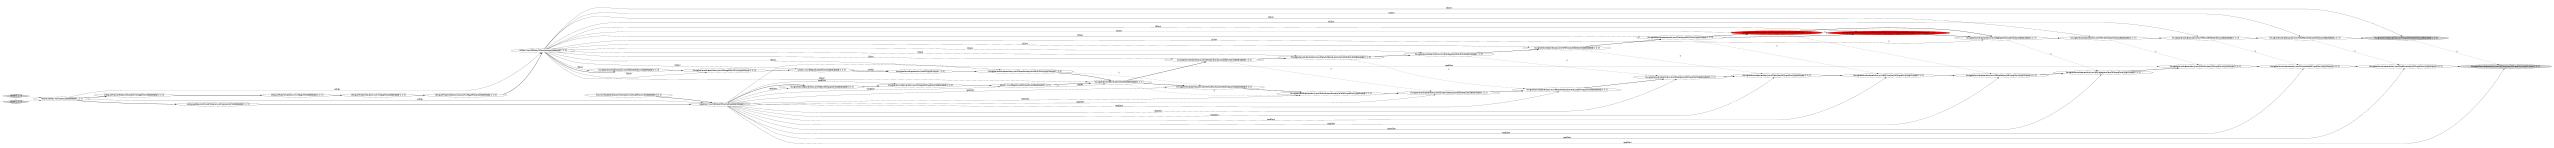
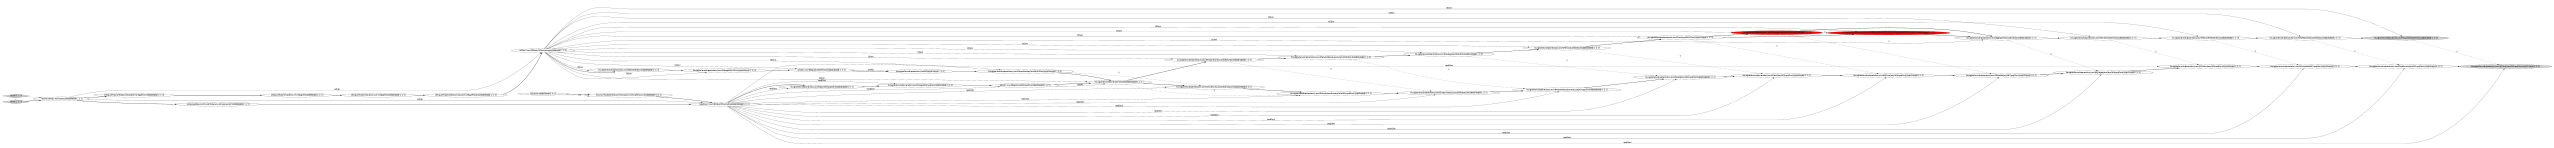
none -> (543, 94)
(32, 101) -> (32, 101)
